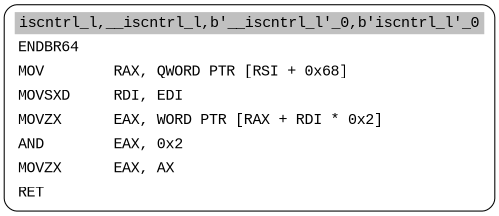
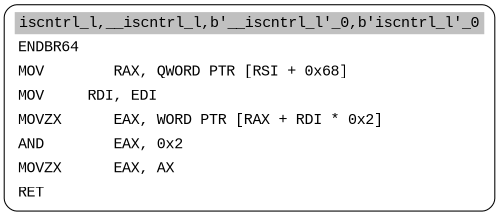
(101, 95) -> (88, 95)
